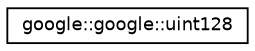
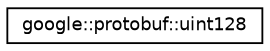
(128, 26) -> (135, 26)
